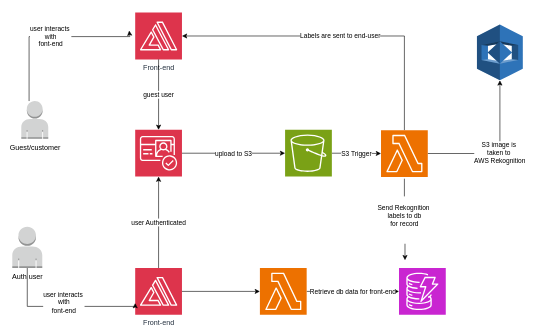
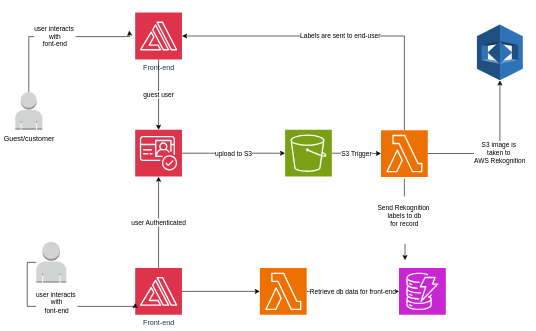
(35, 120) -> (29, 111)
(27, 247) -> (51, 262)
